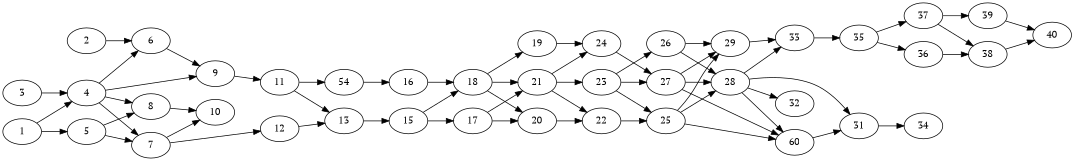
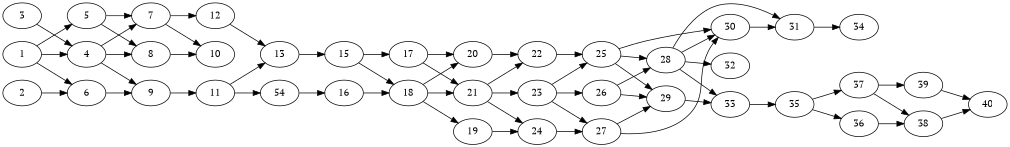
(116, 69) -> (51, 72)
(693, 82) -> none
(795, 142) -> (730, 27)
